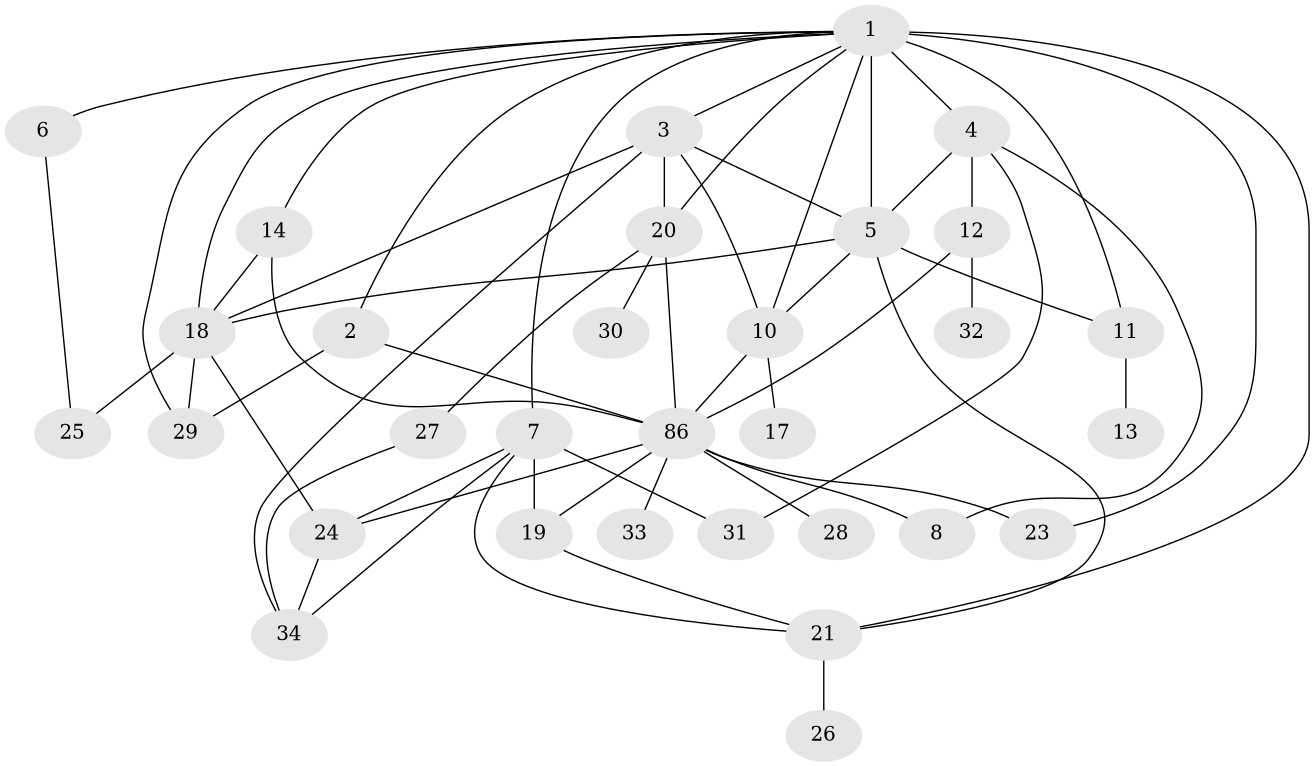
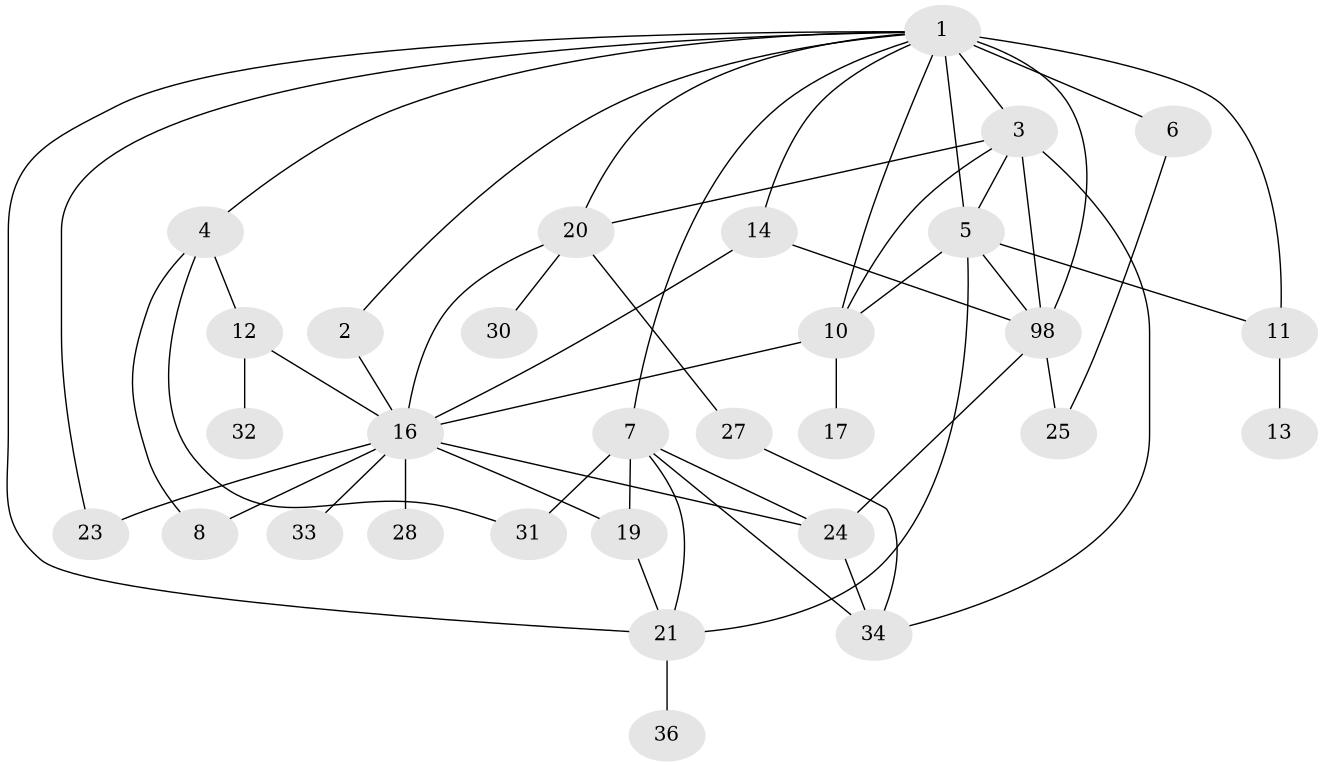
(922, 182) -> none
(197, 333) -> (1043, 333)
(186, 434) -> none
(677, 434) -> (406, 434)
(824, 736) -> (667, 736)
